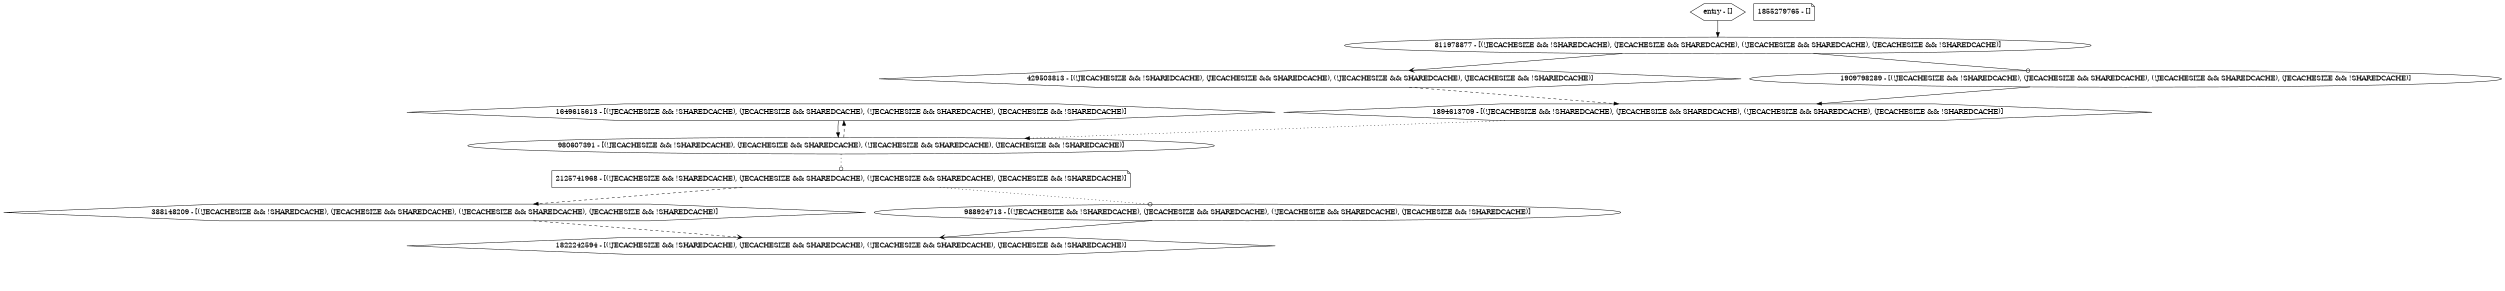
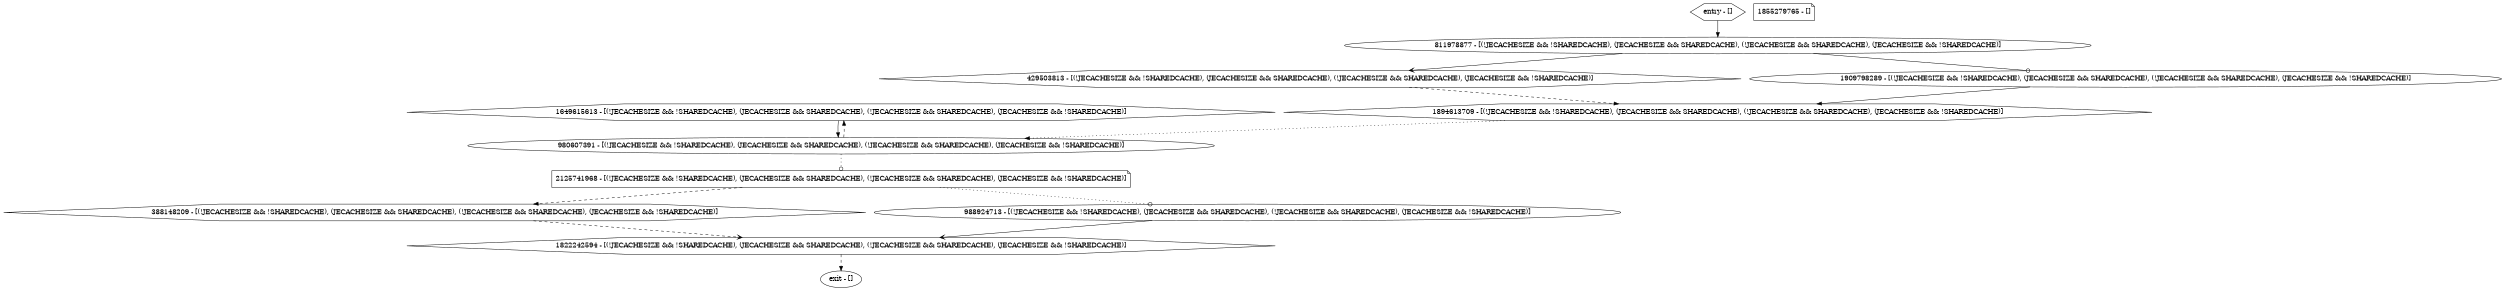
none -> (841, 279)
